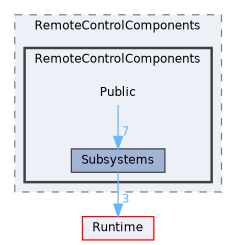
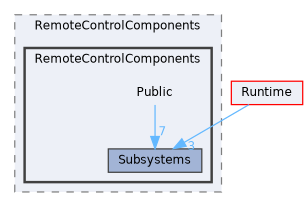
(118, 188) -> (230, 116)
